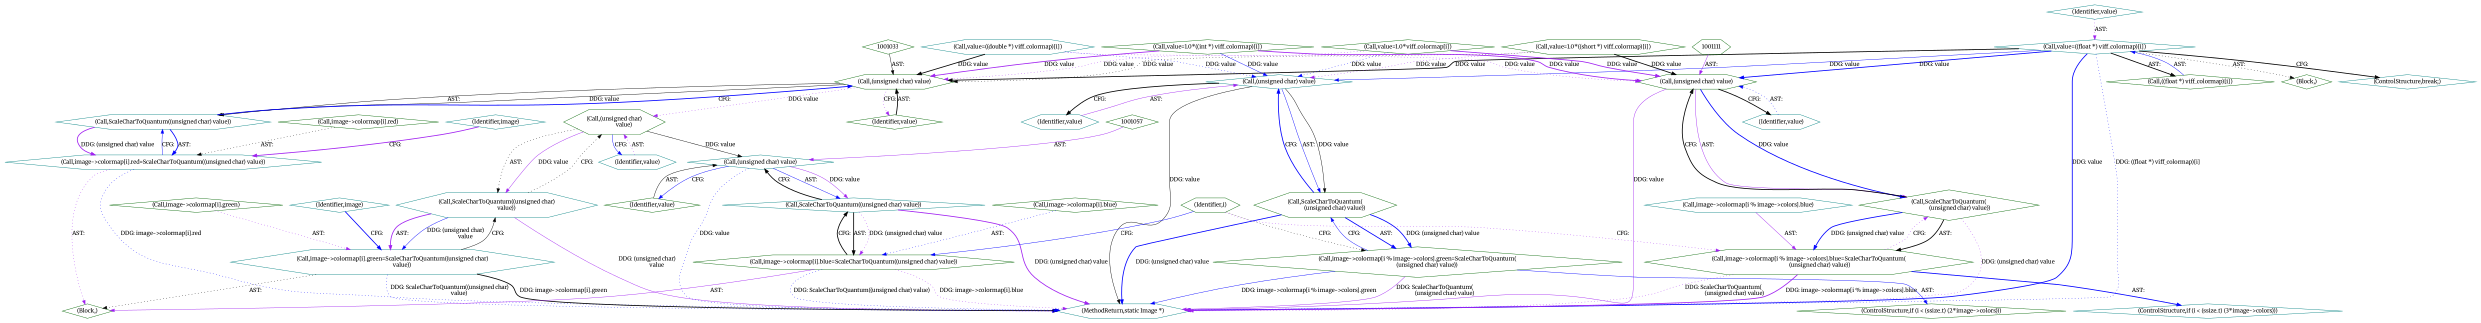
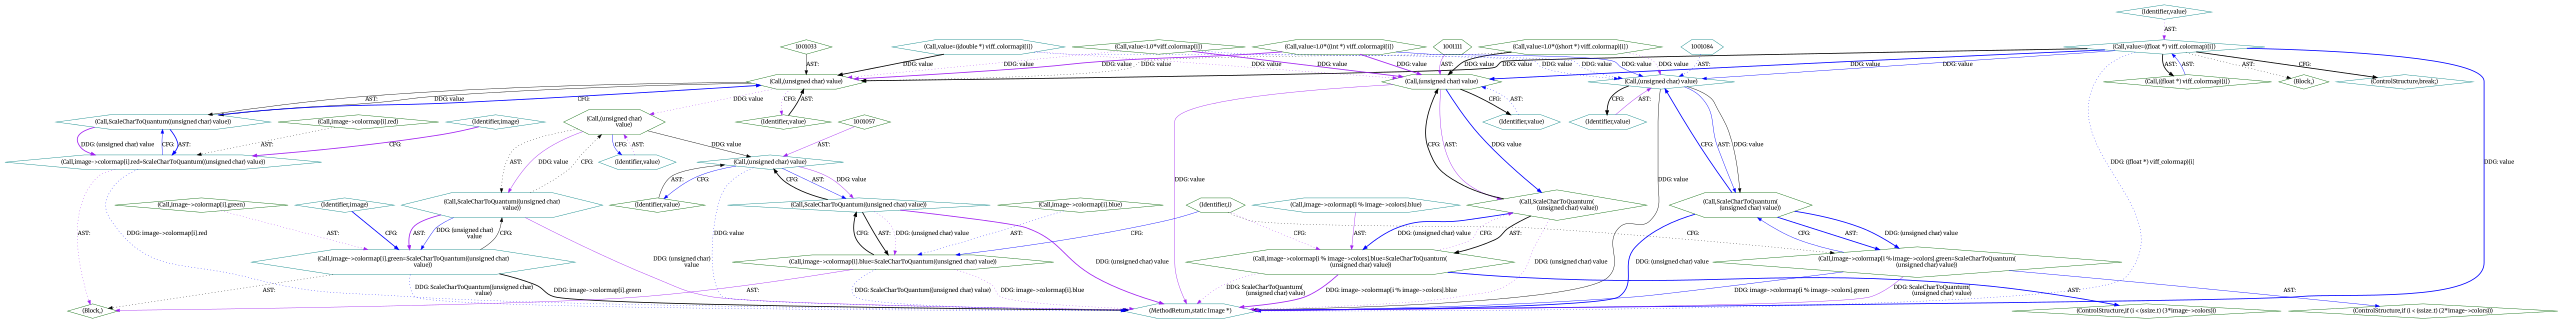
(1208, 47) -> (1339, 47)
none -> (1702, 47)
(2208, 311) -> (2147, 311)
